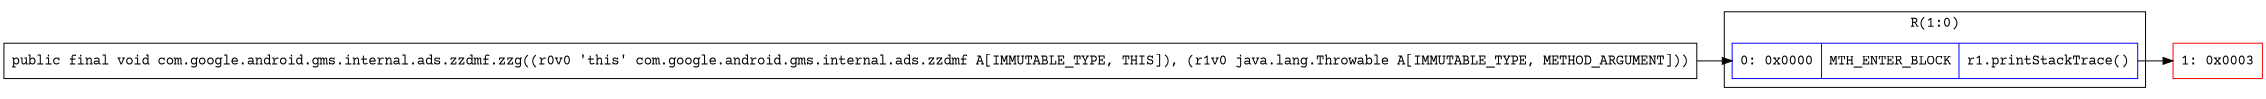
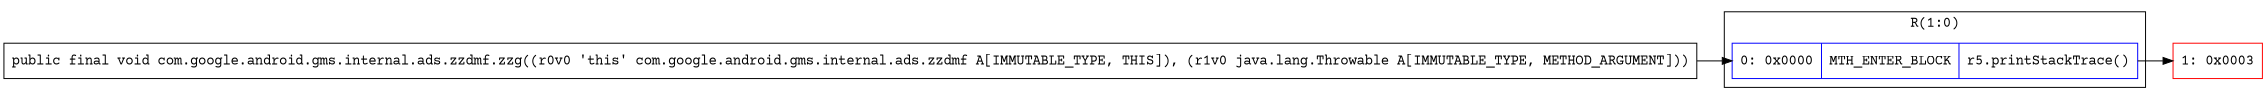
(2048, 60) -> (2048, 60)
